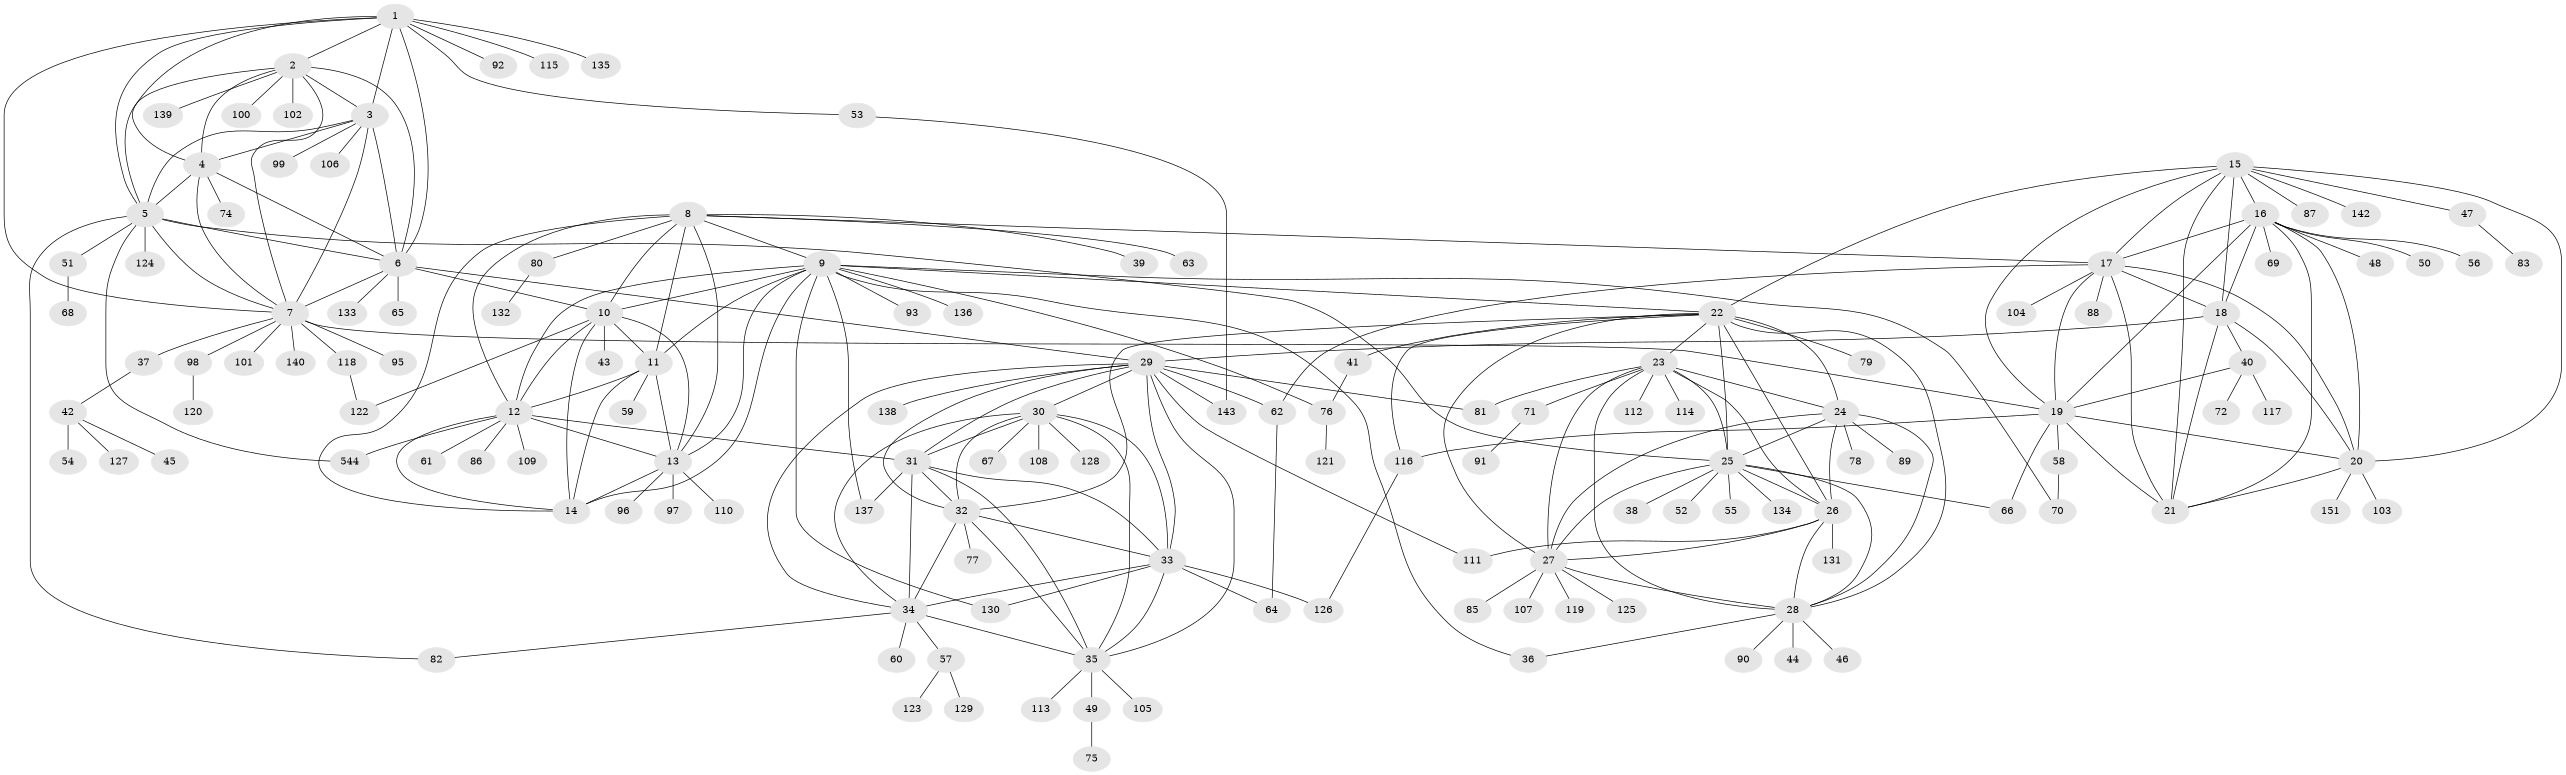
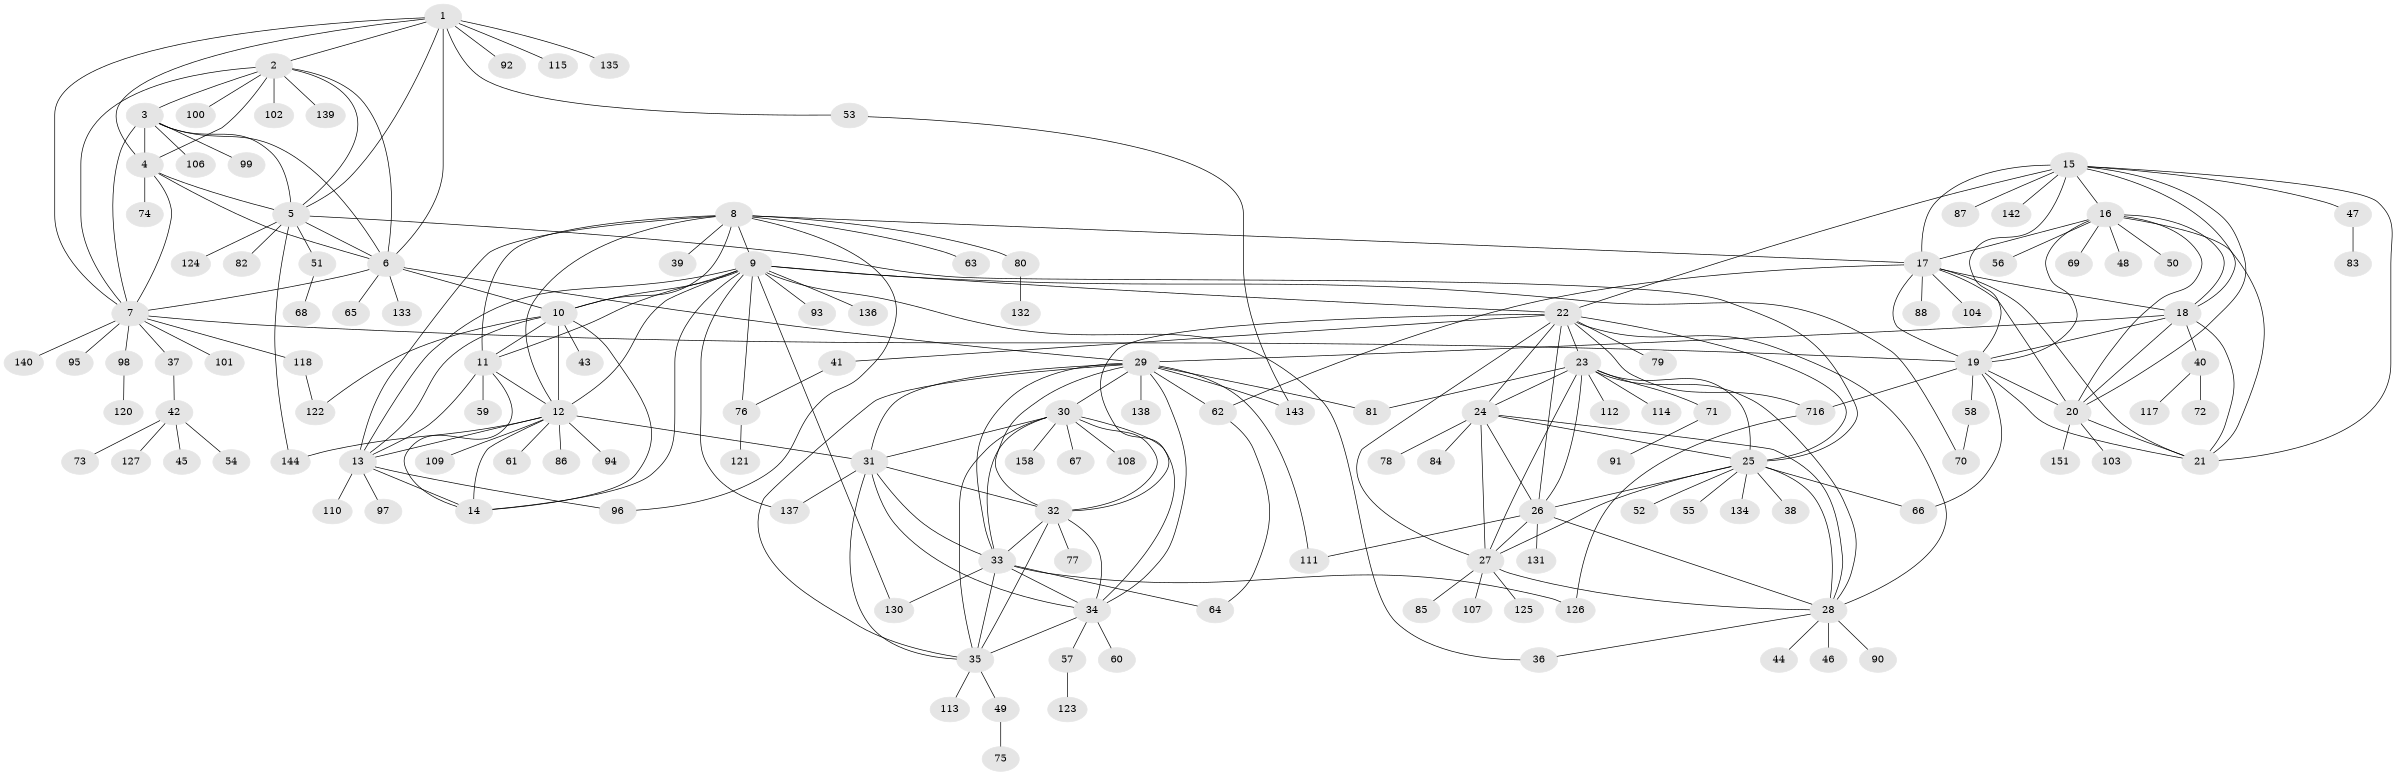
(383, 66) -> none
(205, 279) -> none
(2152, 388) -> (2078, 338)
(408, 402) -> (854, 382)
none -> (80, 462)
(350, 462) -> (291, 462)
none -> (611, 462)
(1090, 462) -> (1025, 462)
(1404, 462) -> (1815, 412)
(1905, 462) -> (1436, 462)
(1575, 610) -> none
(673, 635) -> none
(964, 710) -> none
(1143, 710) -> none
